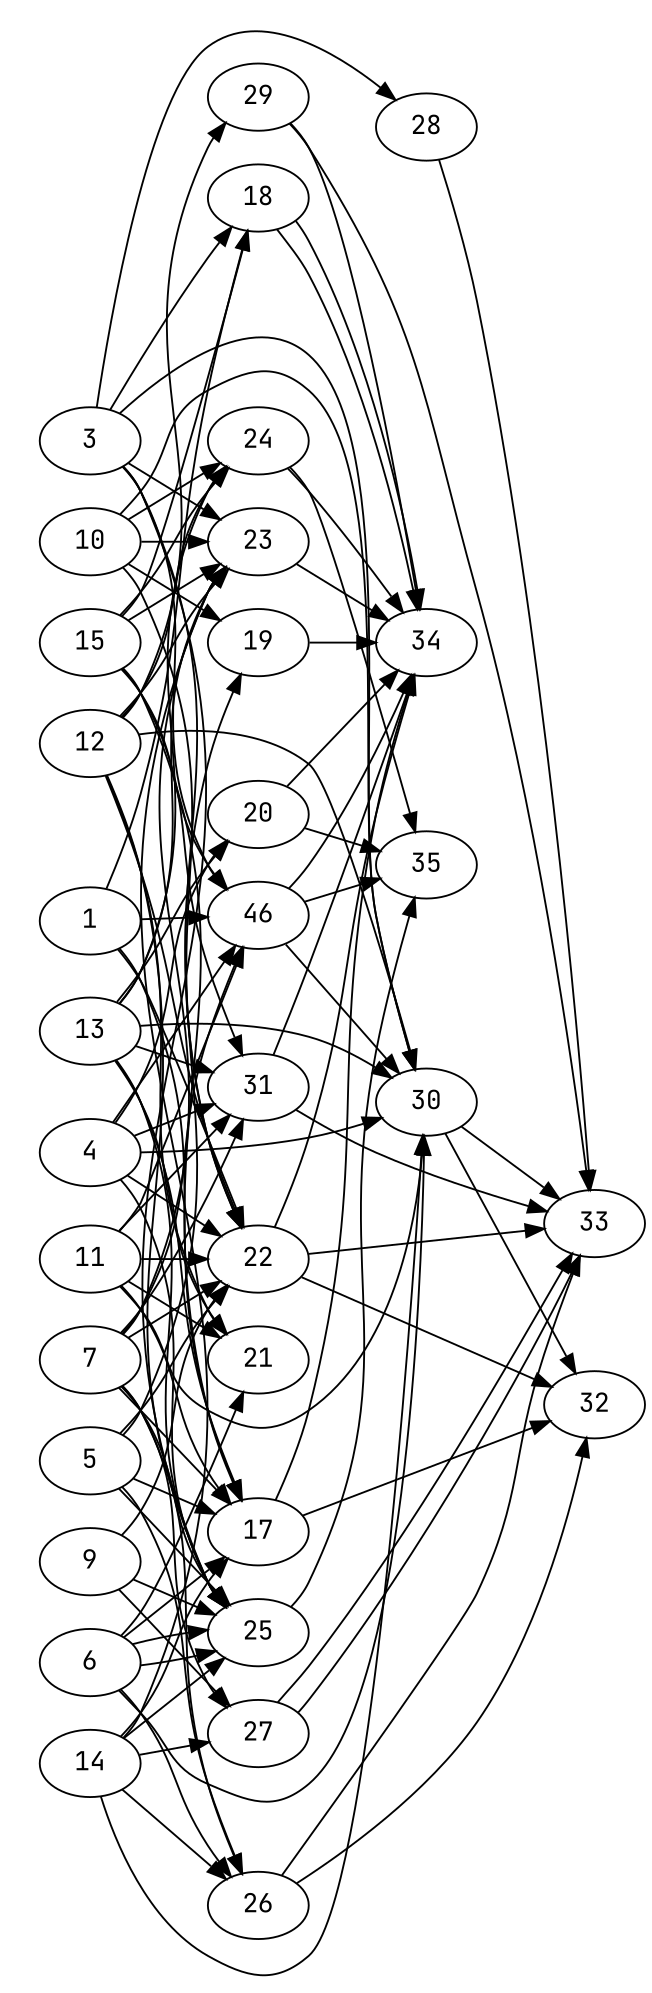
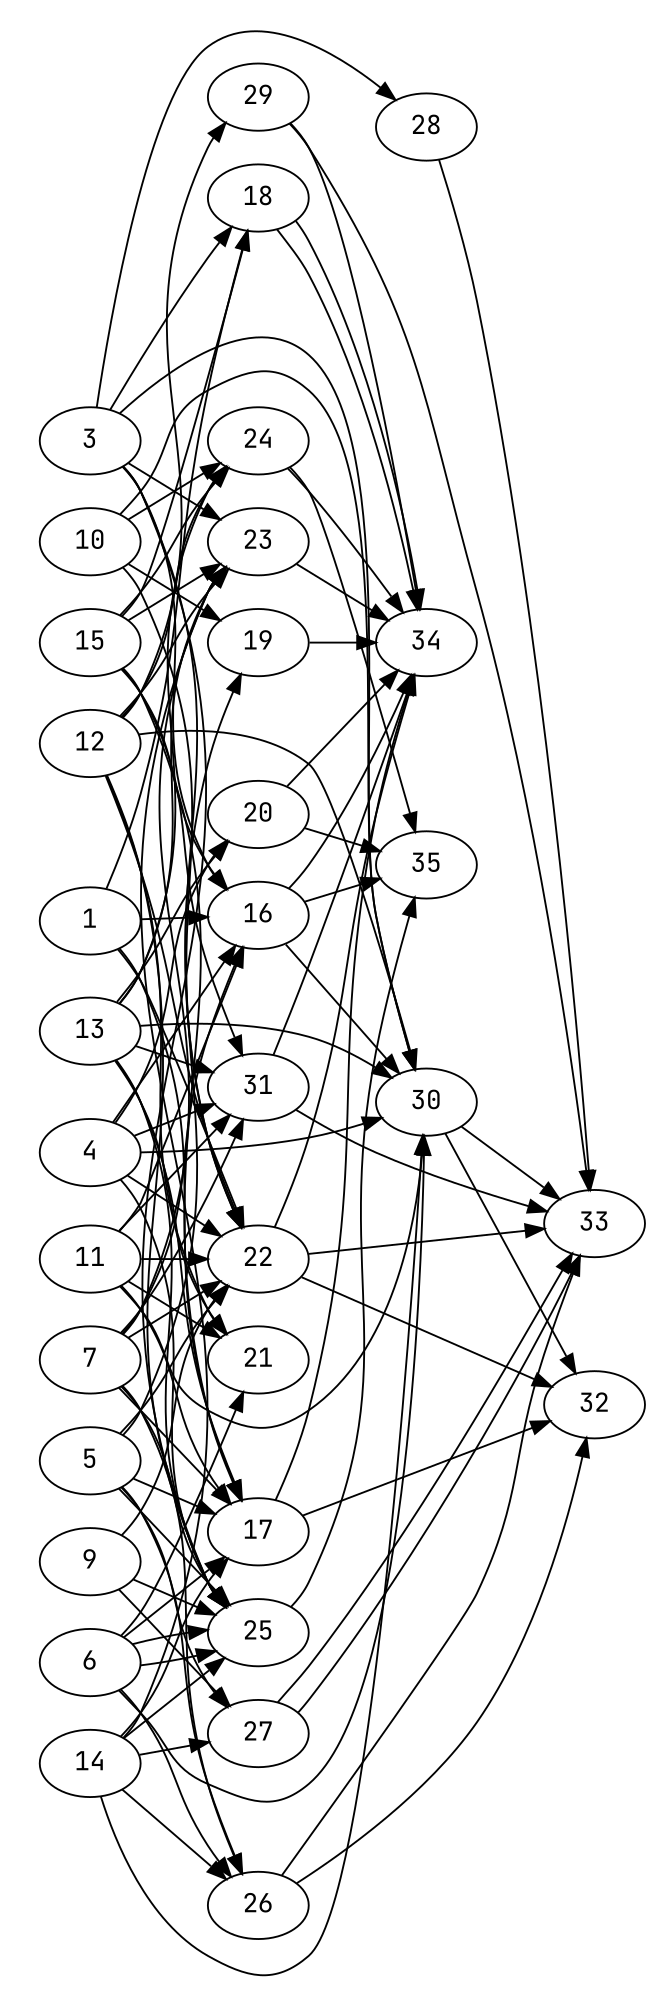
(165, 542) -> none
(258, 915) -> (258, 915)
(174, 1537) -> (172, 1588)
